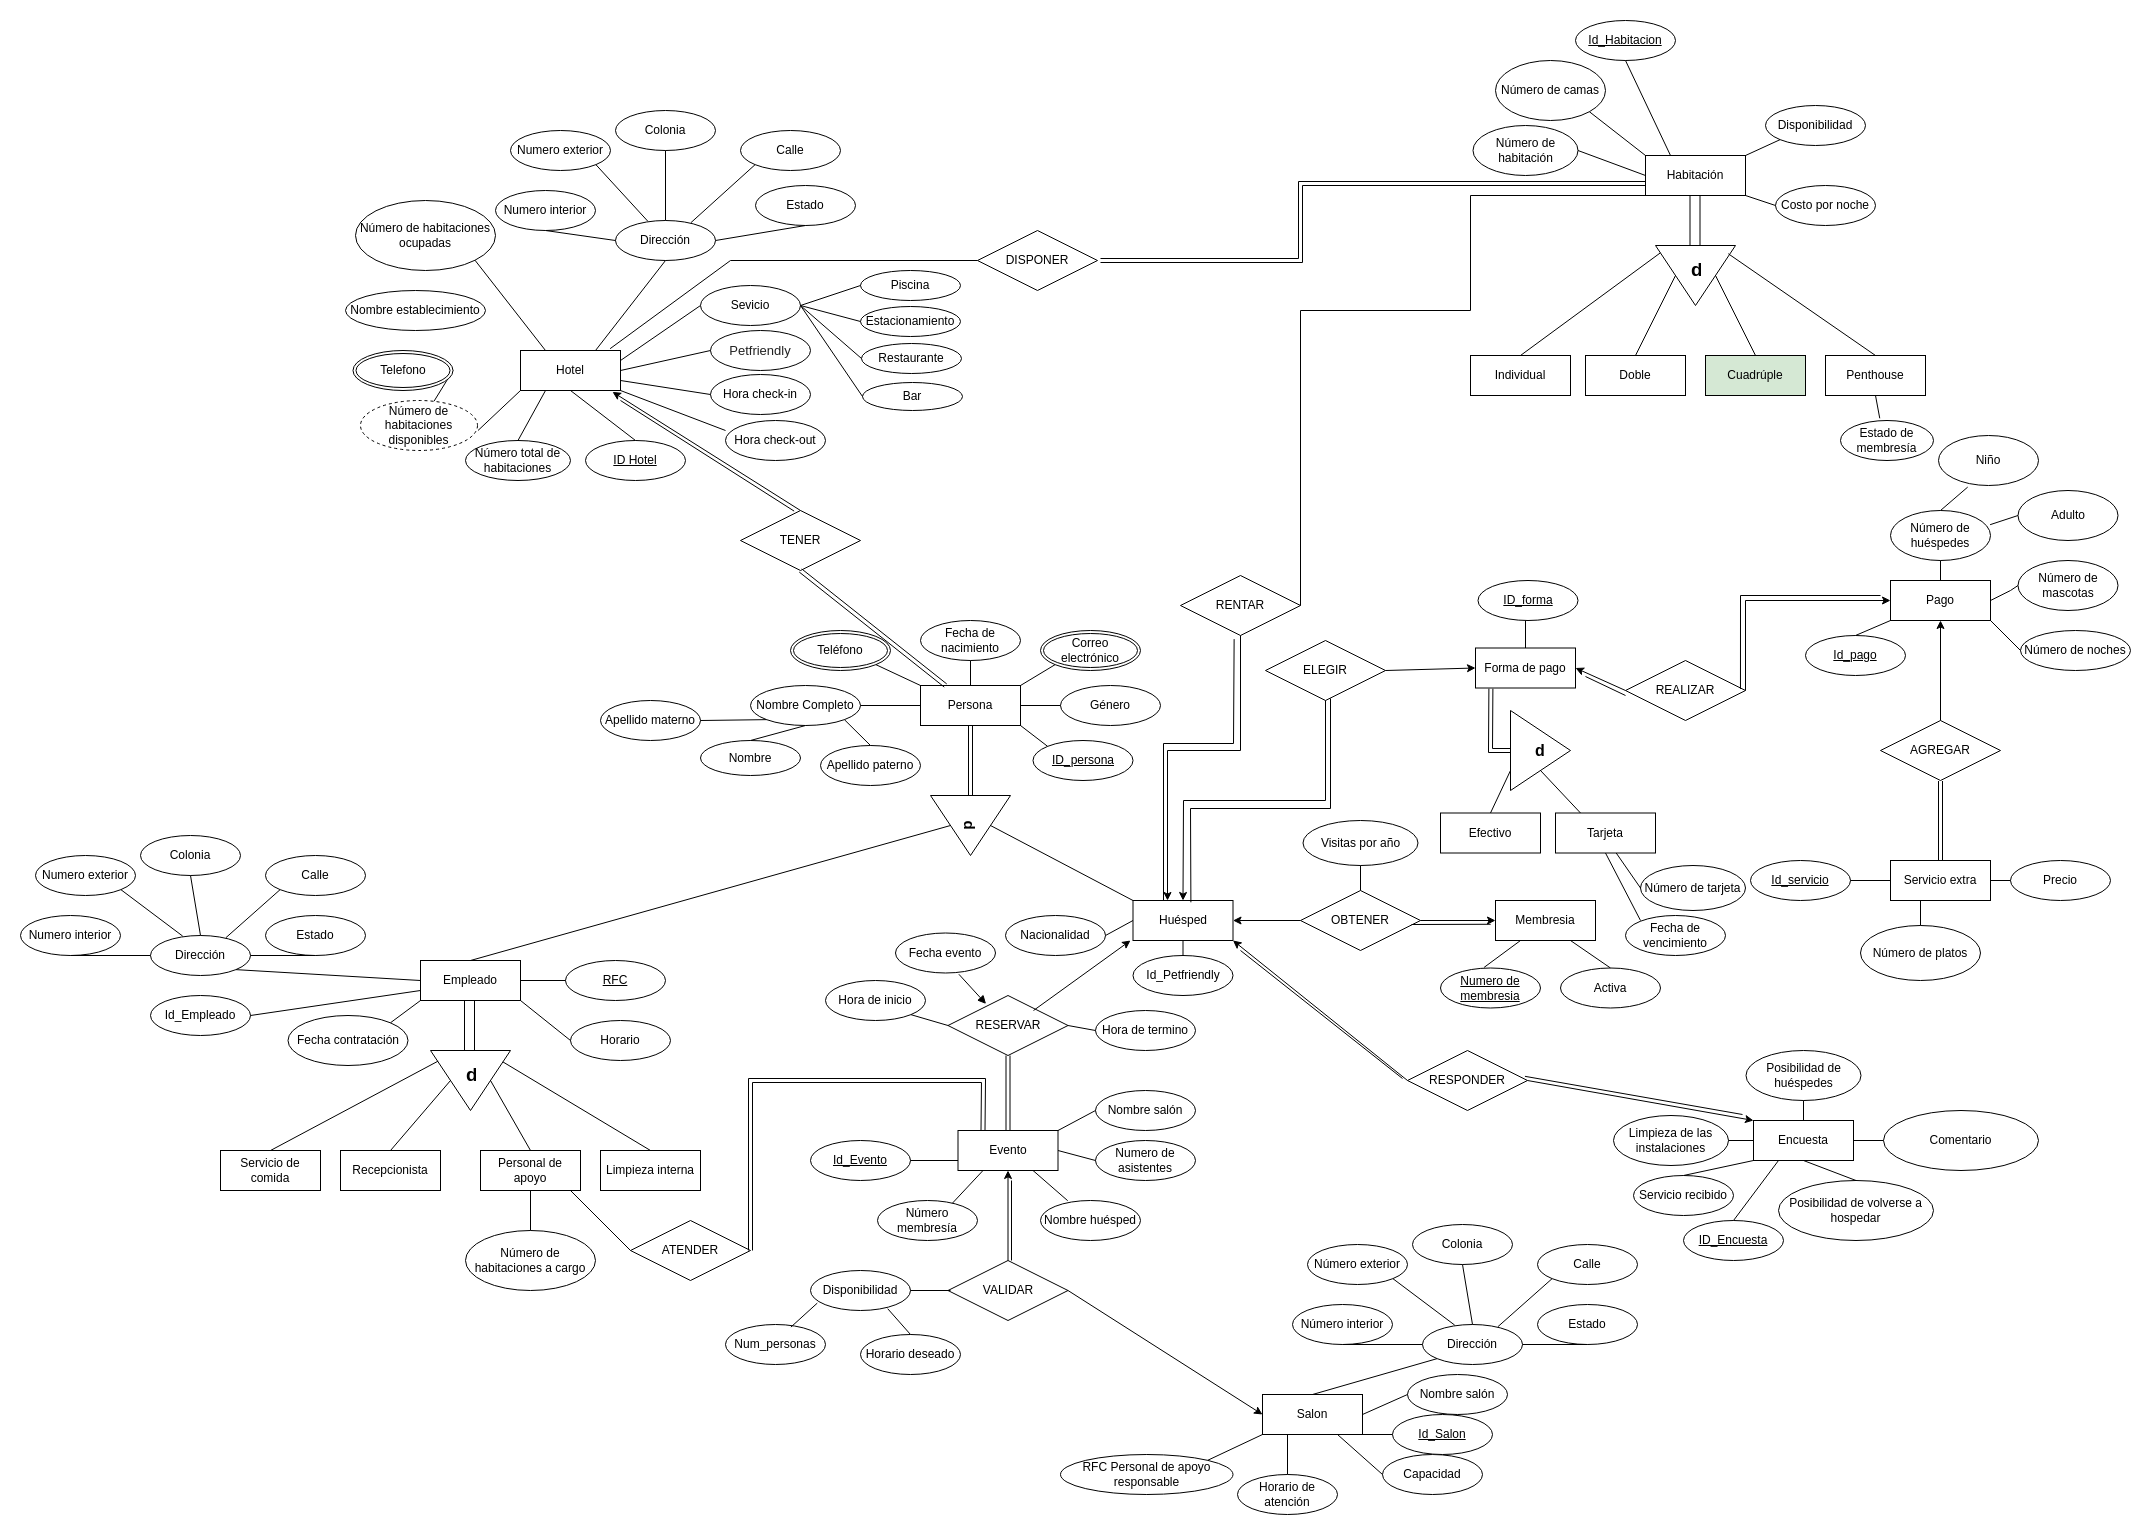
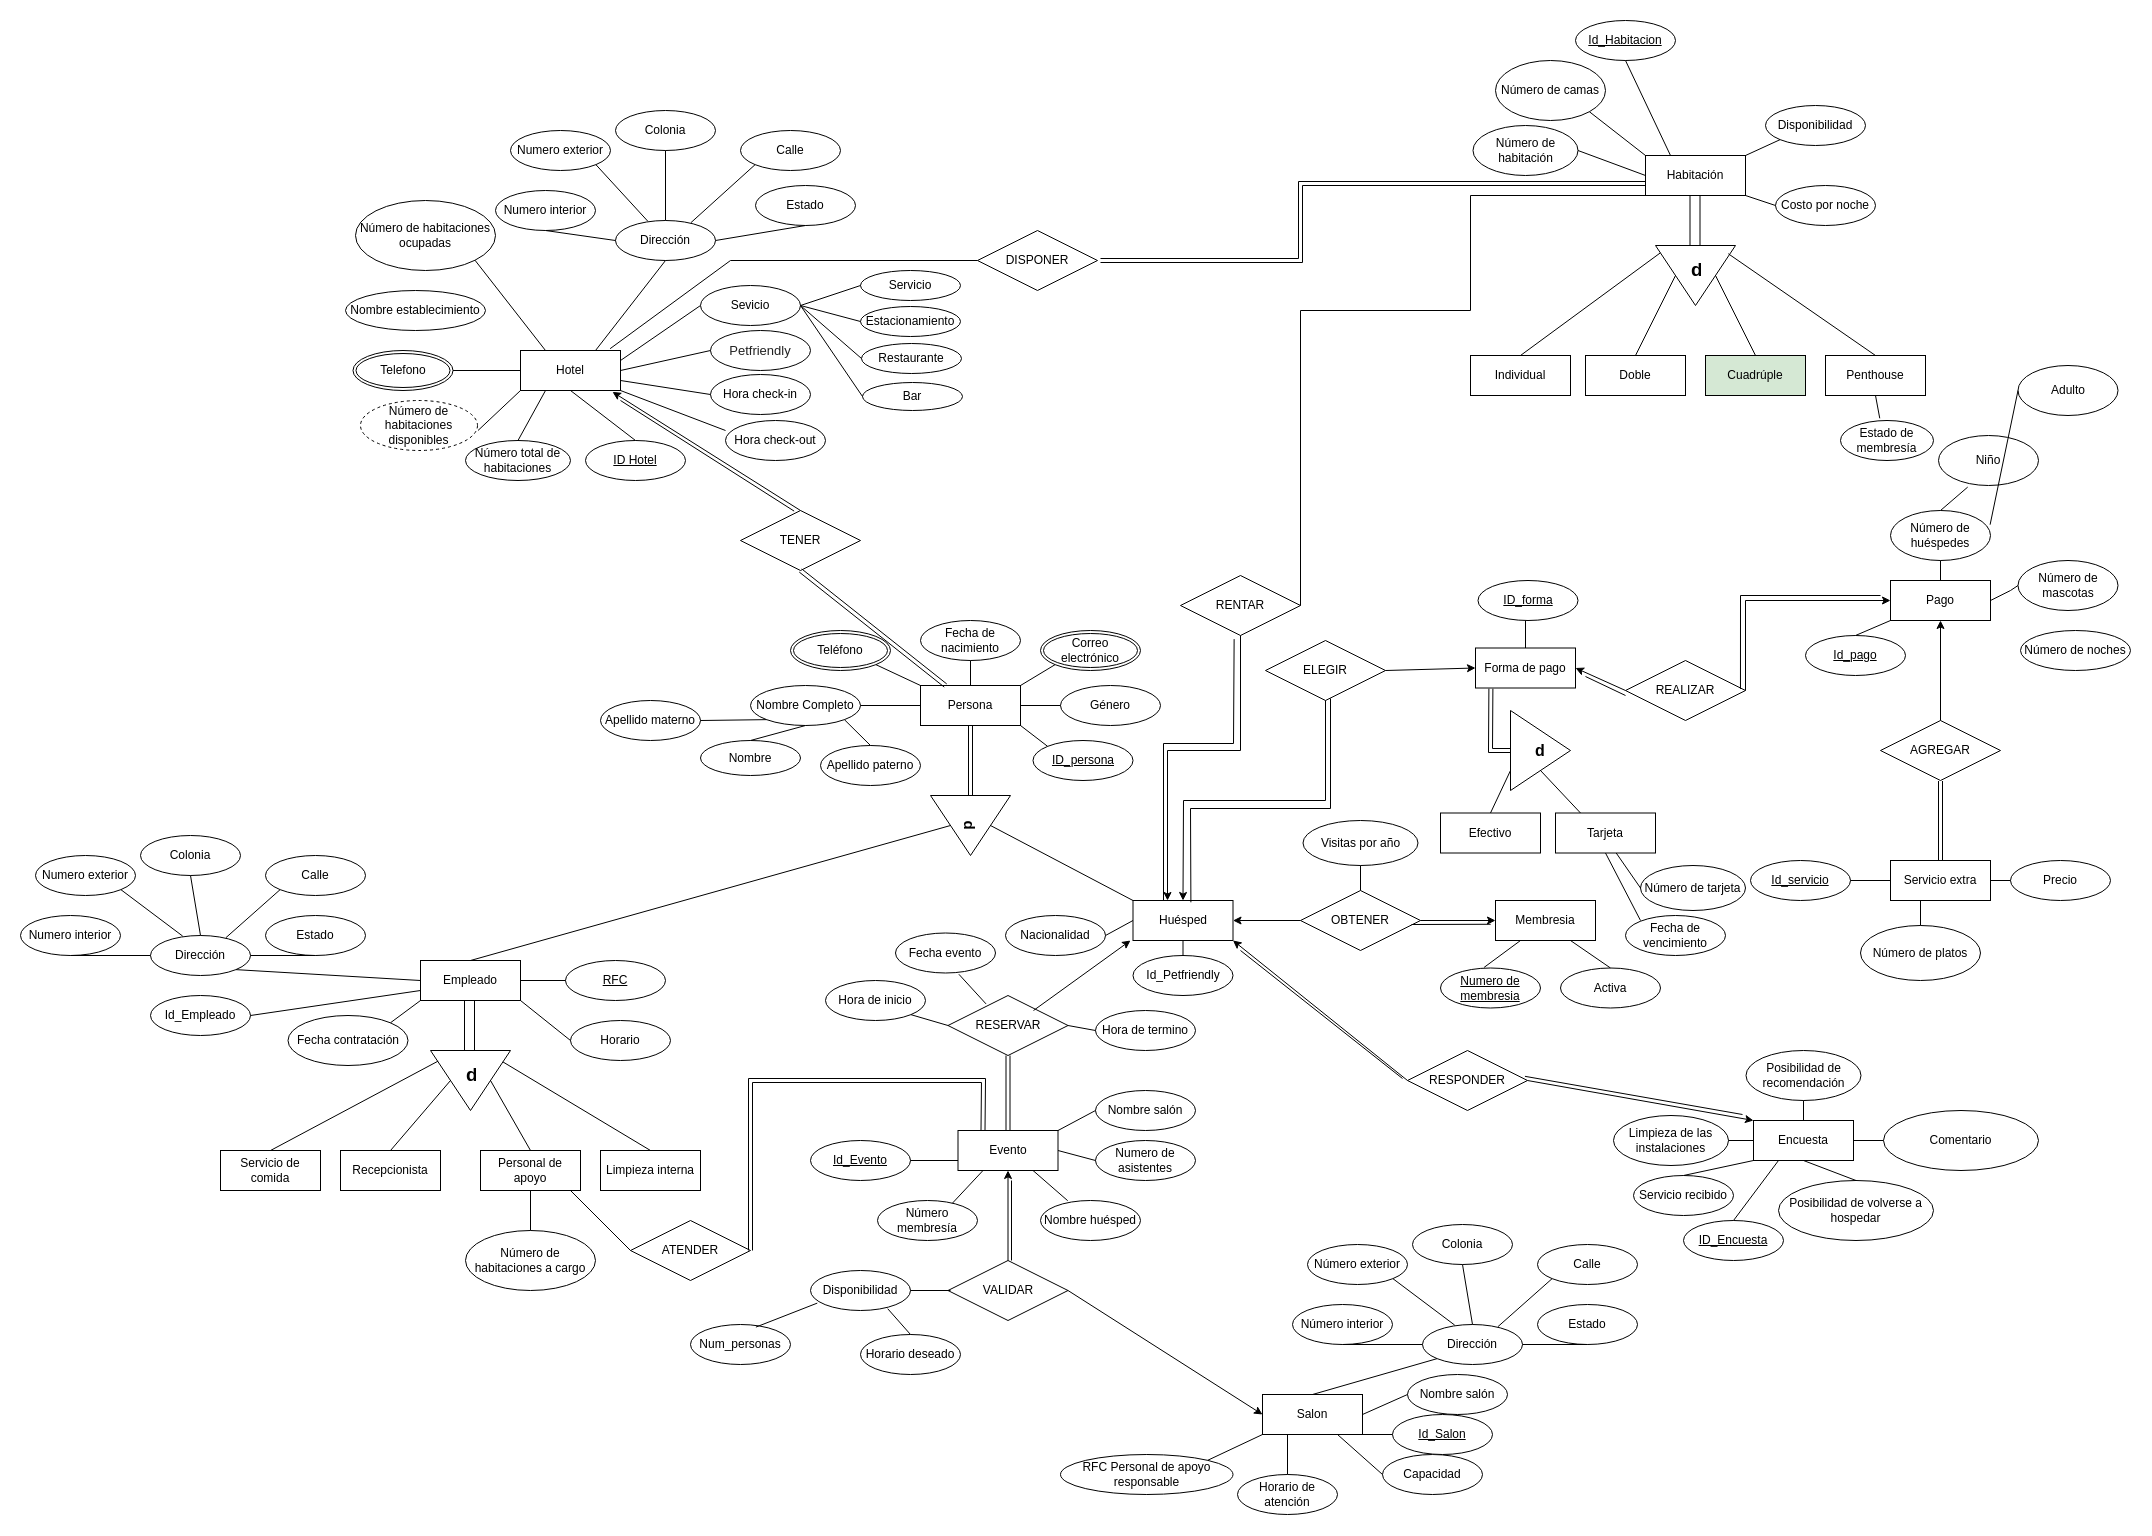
(911, 286) -> (911, 286)
(441, 390) -> (486, 371)
(2068, 516) -> (2068, 391)
(2006, 636) -> none
(979, 996) -> (982, 999)
(1804, 1076) -> (1804, 1076)
(776, 1345) -> (741, 1345)
